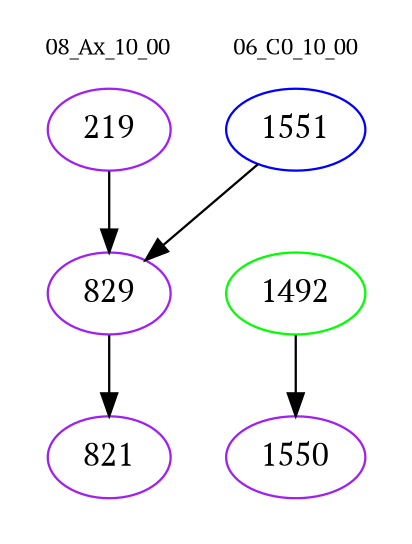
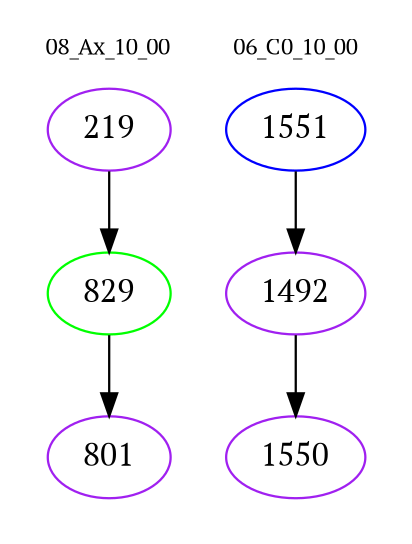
(223, 194) -> (296, 200)
(109, 293) -> (109, 293)
(296, 293) -> (296, 293)
(109, 457) -> (109, 457)
